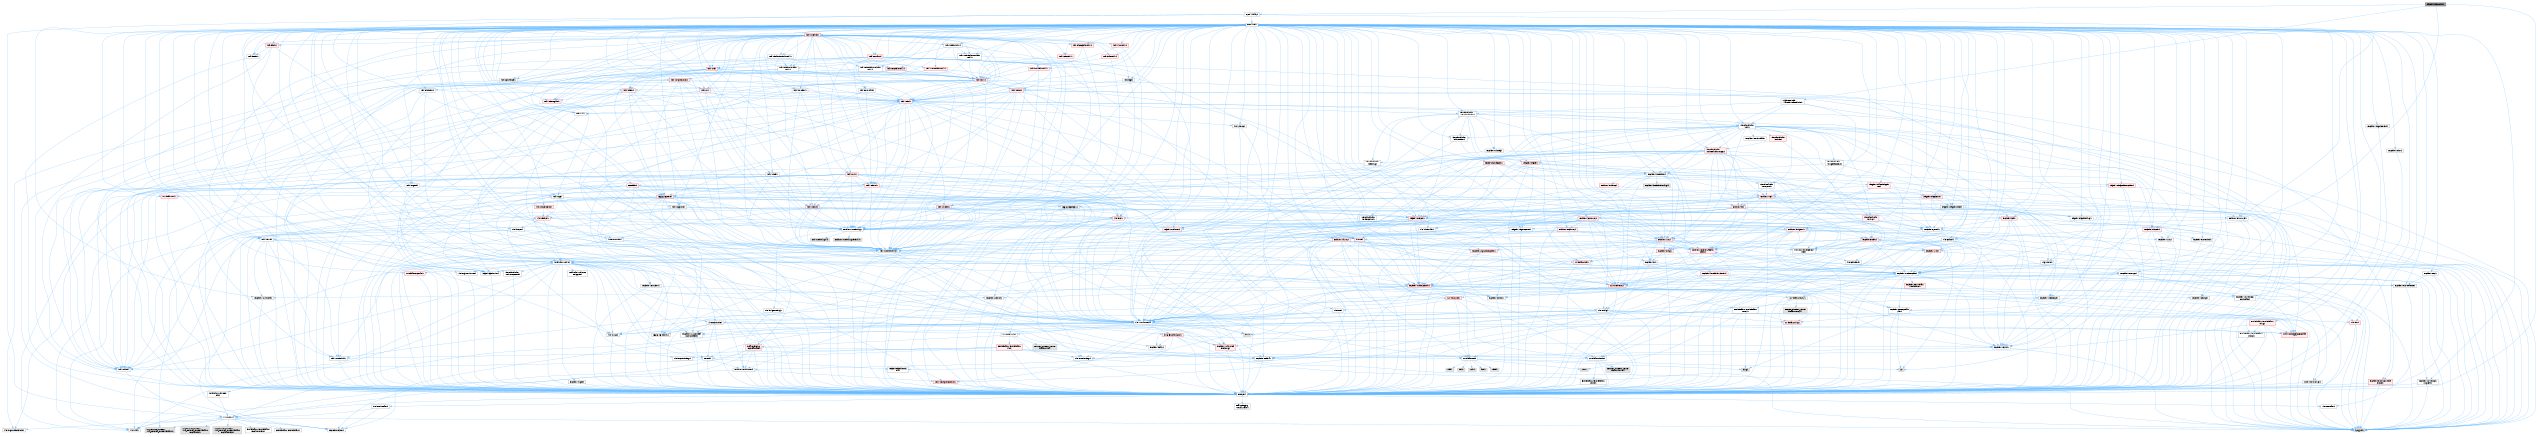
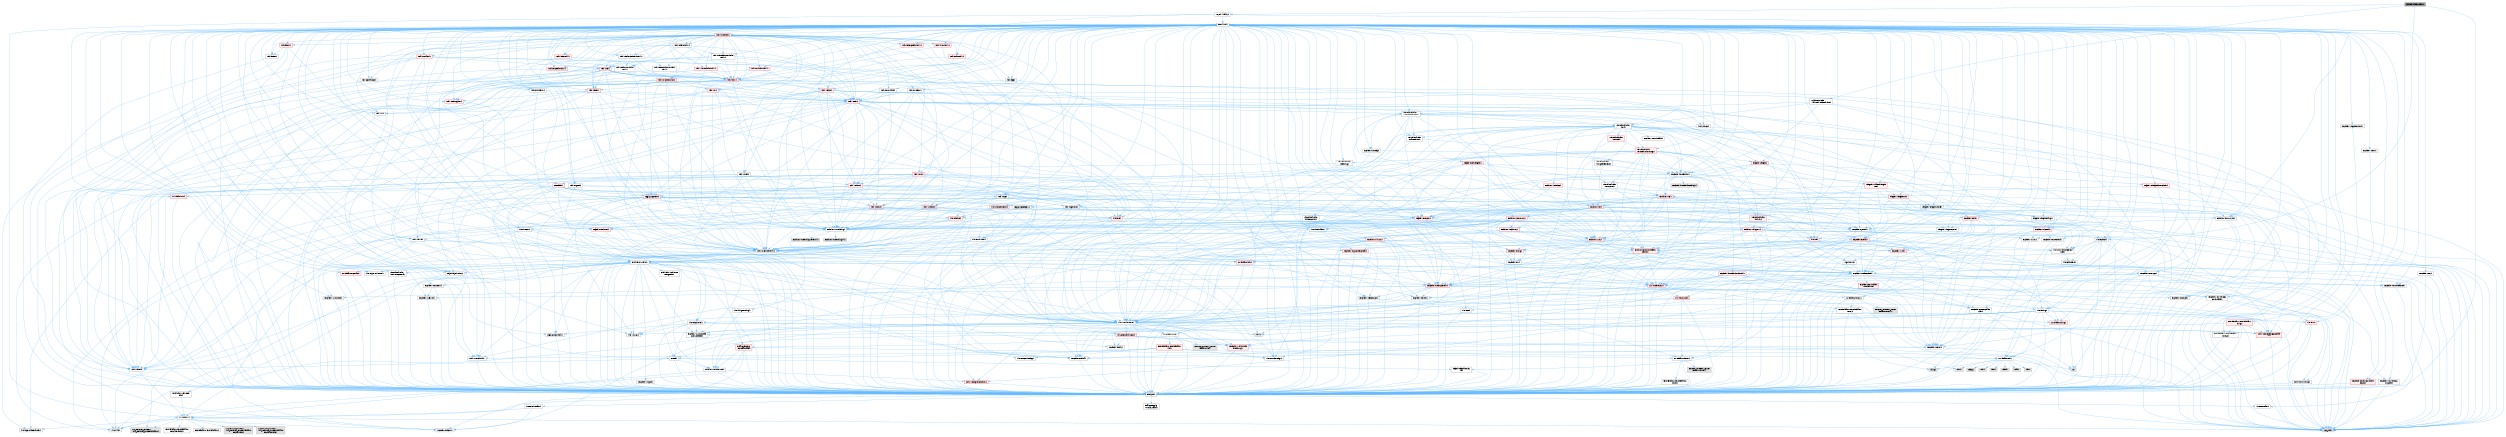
(820, 240) -> (835, 240)
none -> (1971, 370)
